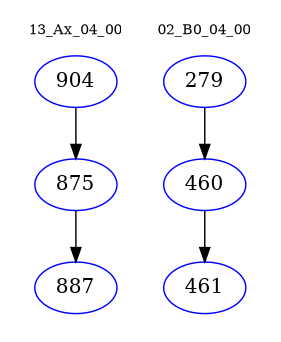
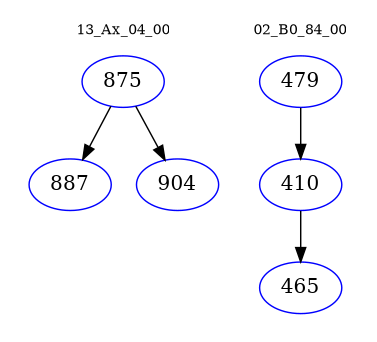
(205, 31) -> (301, 31)
(205, 82) -> (301, 82)
(76, 126) -> (147, 127)
(205, 185) -> (301, 185)
(205, 288) -> (301, 288)
